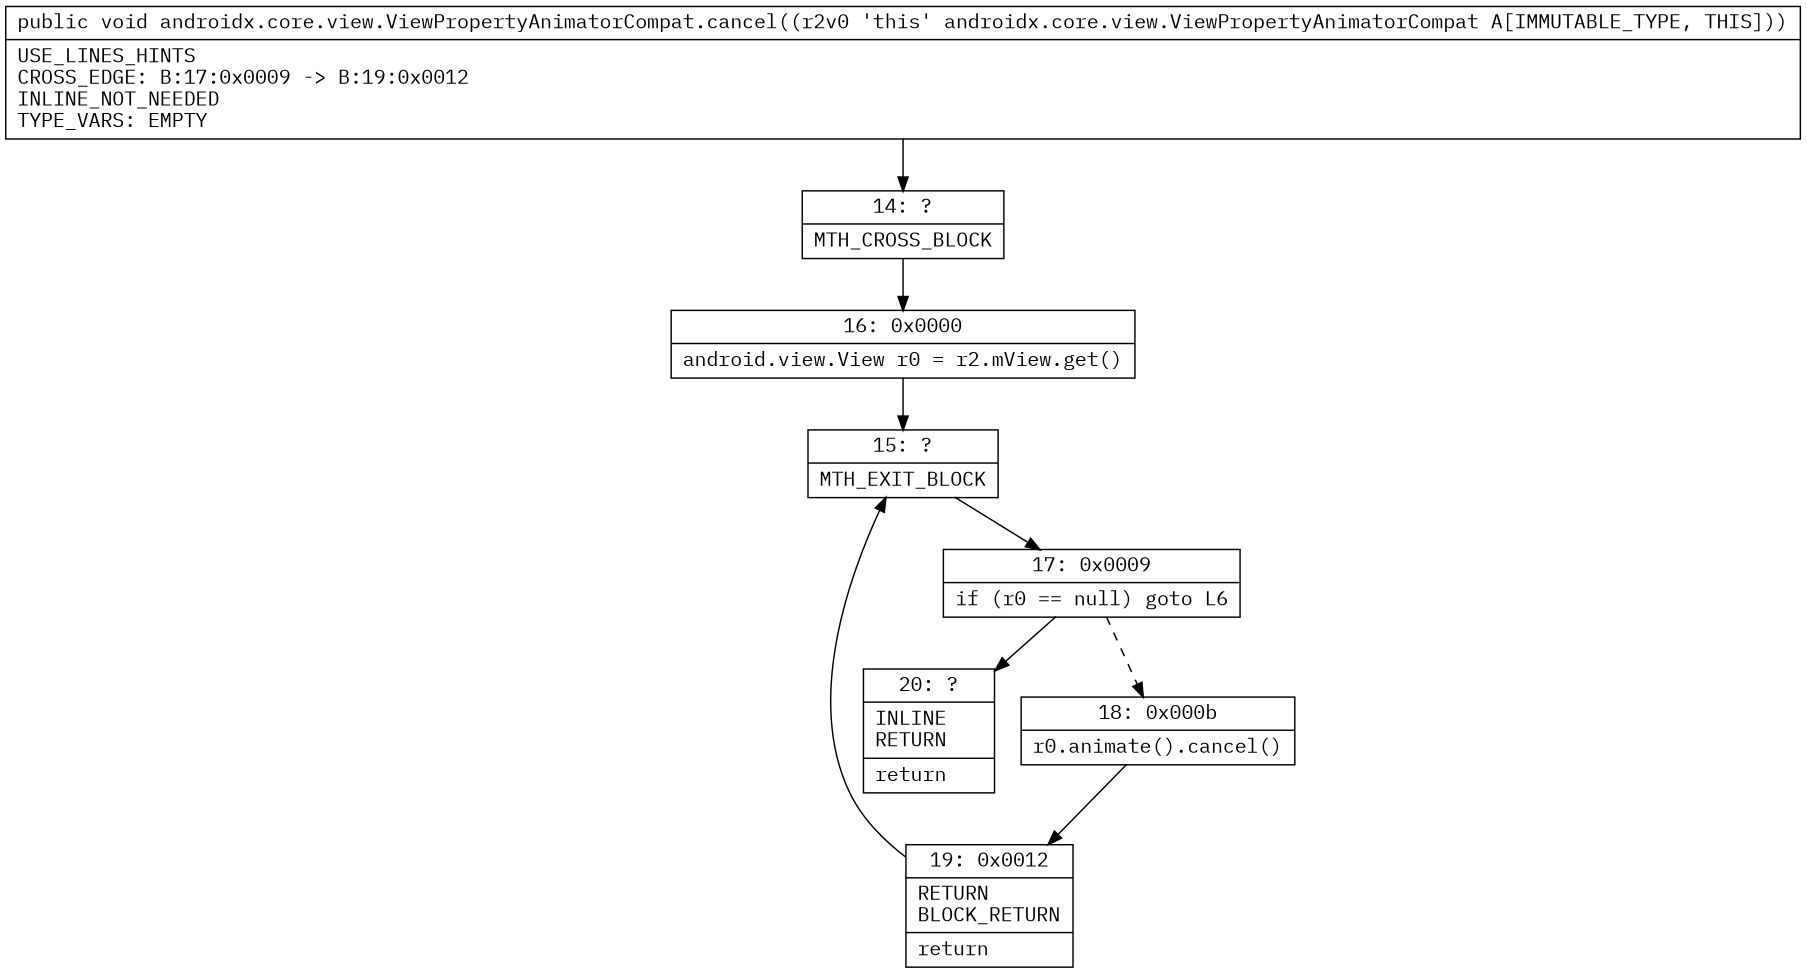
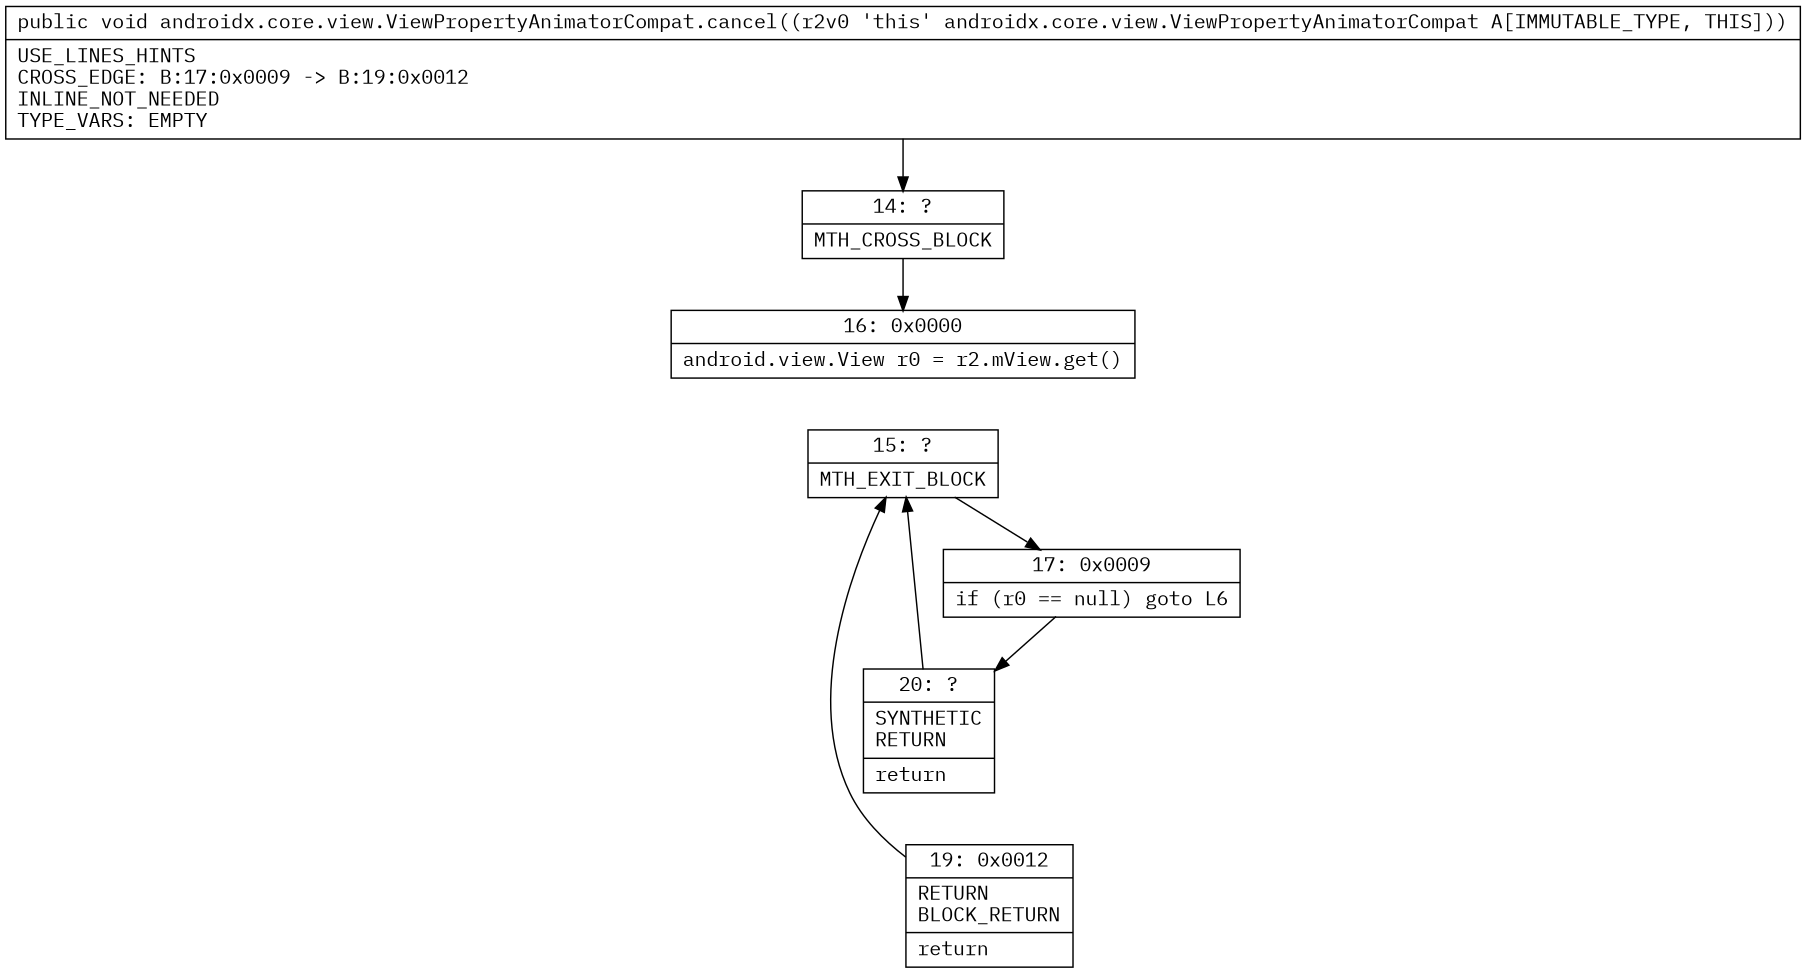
(903, 397) -> (915, 591)
(911, 719) -> (929, 719)
(1158, 731) -> none
